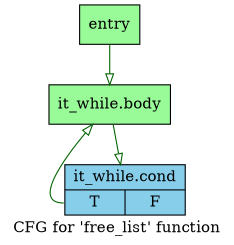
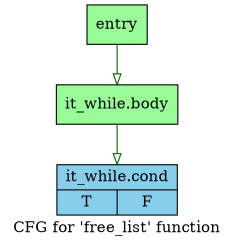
(59, 169) -> none
